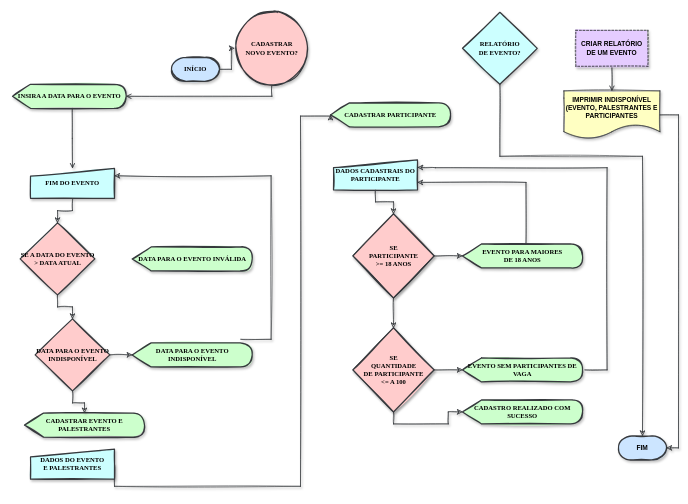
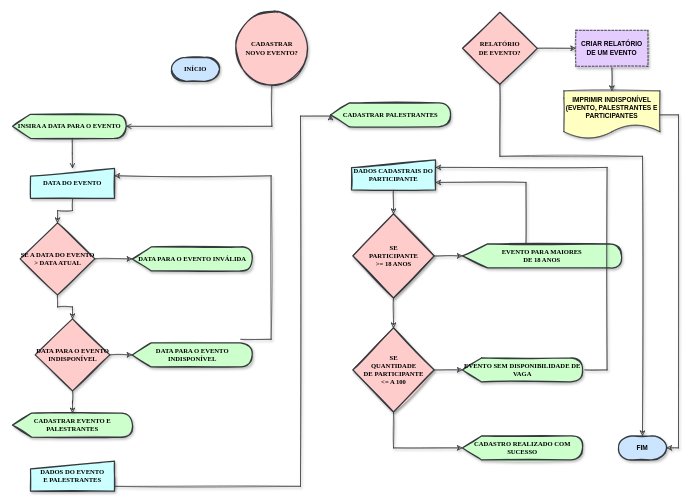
(500, 48) -> (500, 48)
none -> (554, 48)
(231, 63) -> none
(612, 86) -> (612, 85)
(69, 96) -> (69, 126)
(390, 115) -> (390, 115)
(375, 175) -> (393, 175)
(72, 183) -> (72, 183)
(522, 256) -> (542, 256)
none -> (112, 259)
(522, 370) -> (522, 370)
(522, 412) -> (522, 448)
(84, 425) -> (72, 425)
(72, 464) -> (72, 476)
